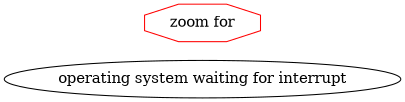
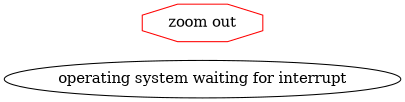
(203, 23) -> (203, 23)
